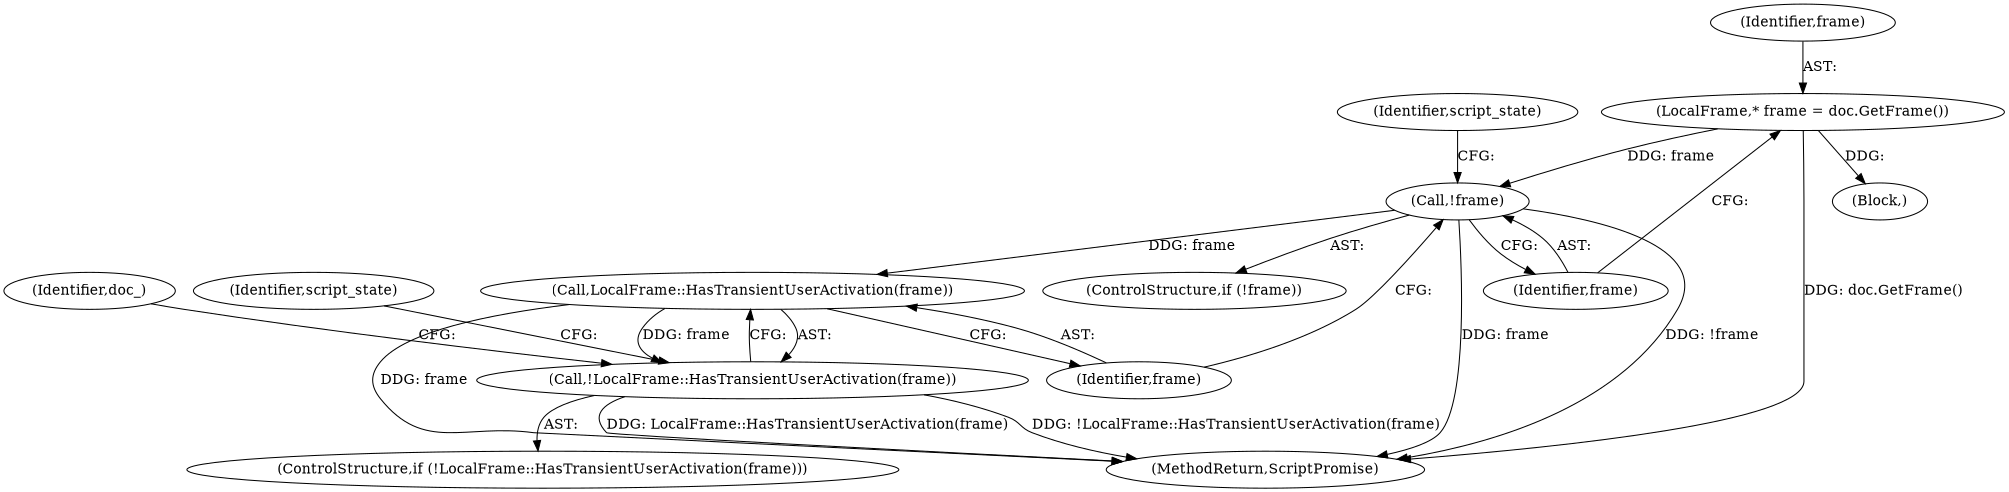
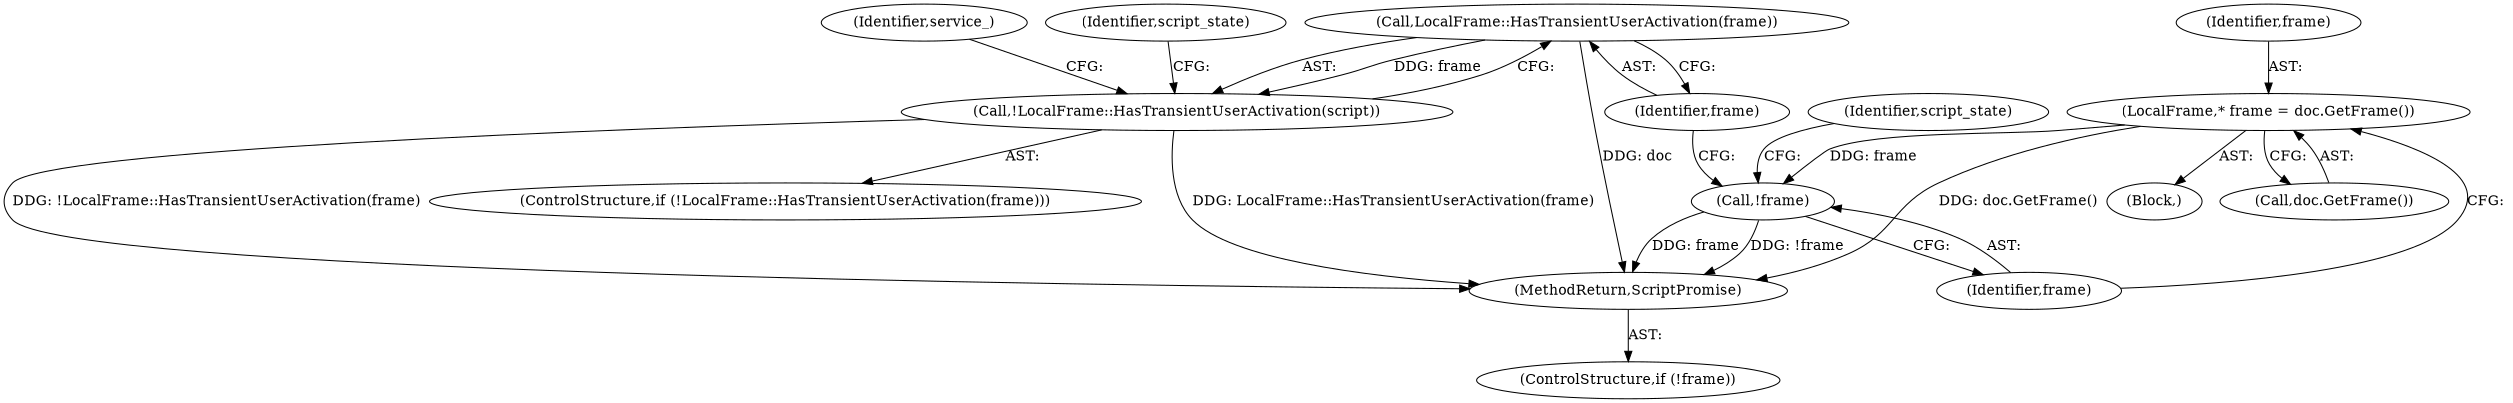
(1867, 157) -> (2239, 157)
none -> (2334, 201)
(1327, 240) -> (1628, 330)
(1141, 242) -> none
(90, 291) -> (924, 23)
(424, 380) -> (1638, 157)
(753, 380) -> (1177, 112)
